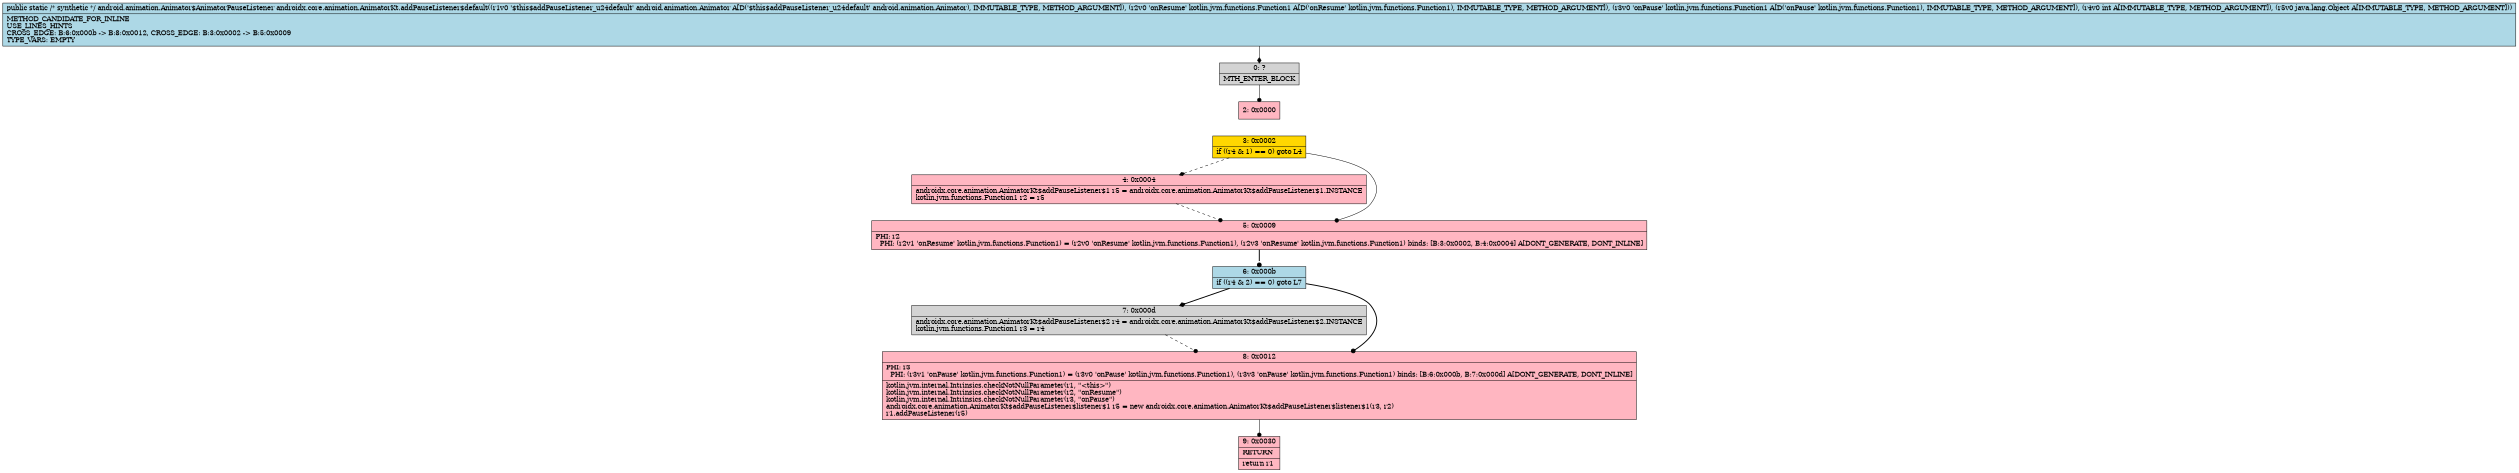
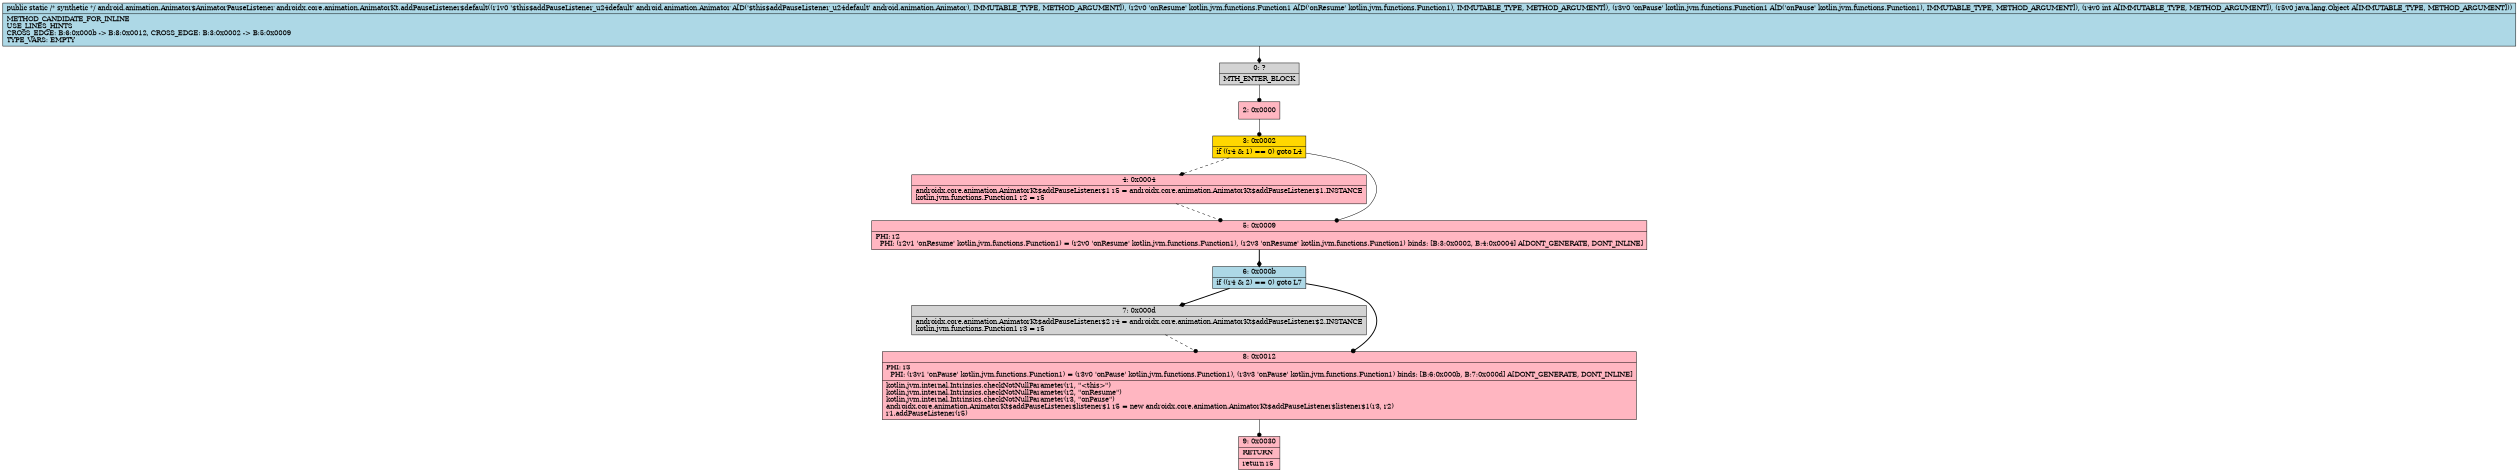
none -> (1259, 126)
(1259, 255) -> (1259, 255)
(980, 329) -> (980, 329)
(1258, 464) -> (1258, 464)
